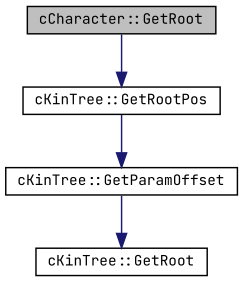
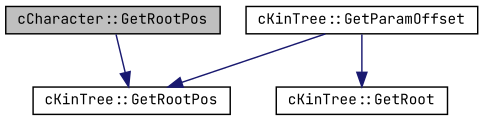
(122, 20) -> (113, 20)
(122, 134) -> (254, 58)
